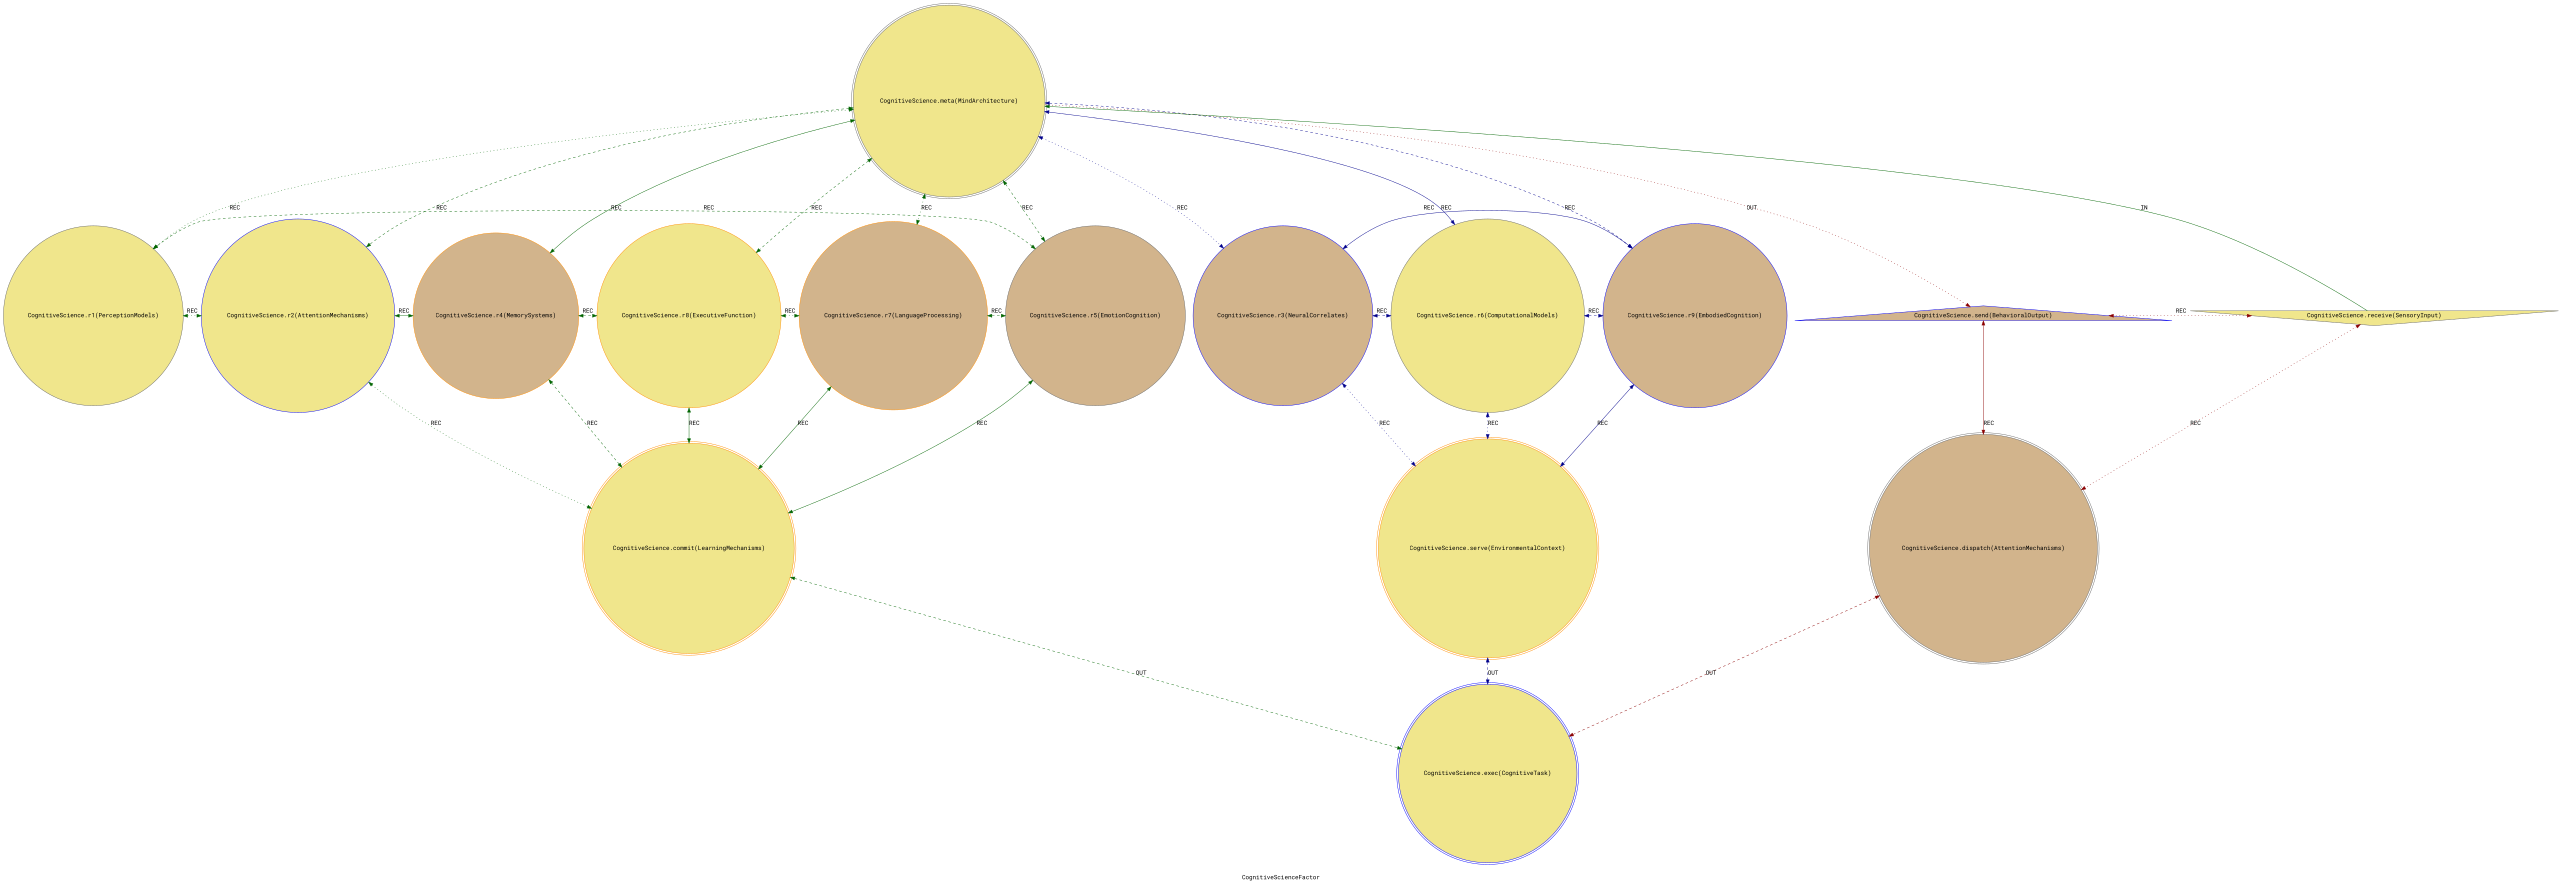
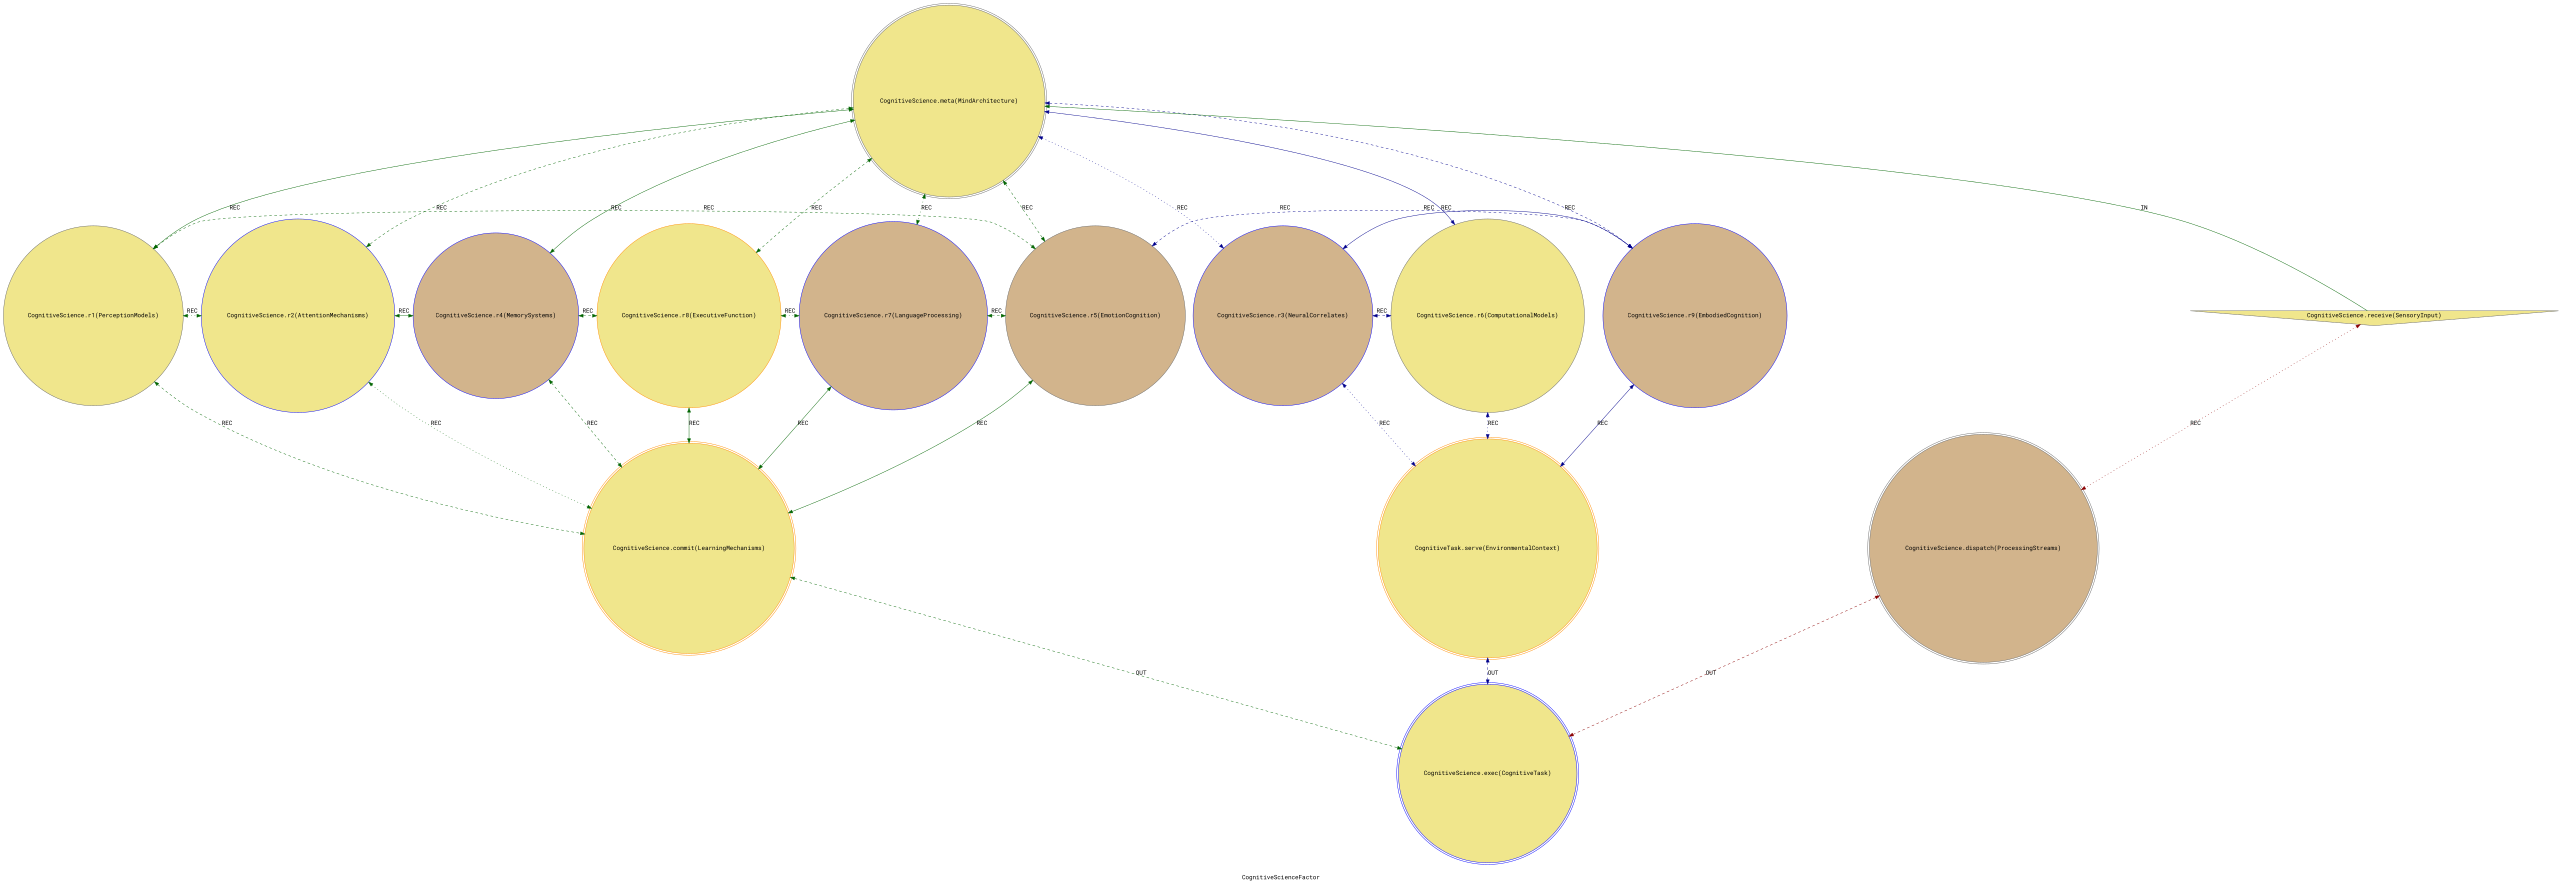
(496, 150) -> (496, 150)
(496, 316) -> (496, 316)
(893, 316) -> (893, 316)
(1594, 316) -> (1392, 210)
(1983, 316) -> none
none -> (361, 481)
(1488, 548) -> (1488, 548)
(1983, 548) -> (1983, 548)
